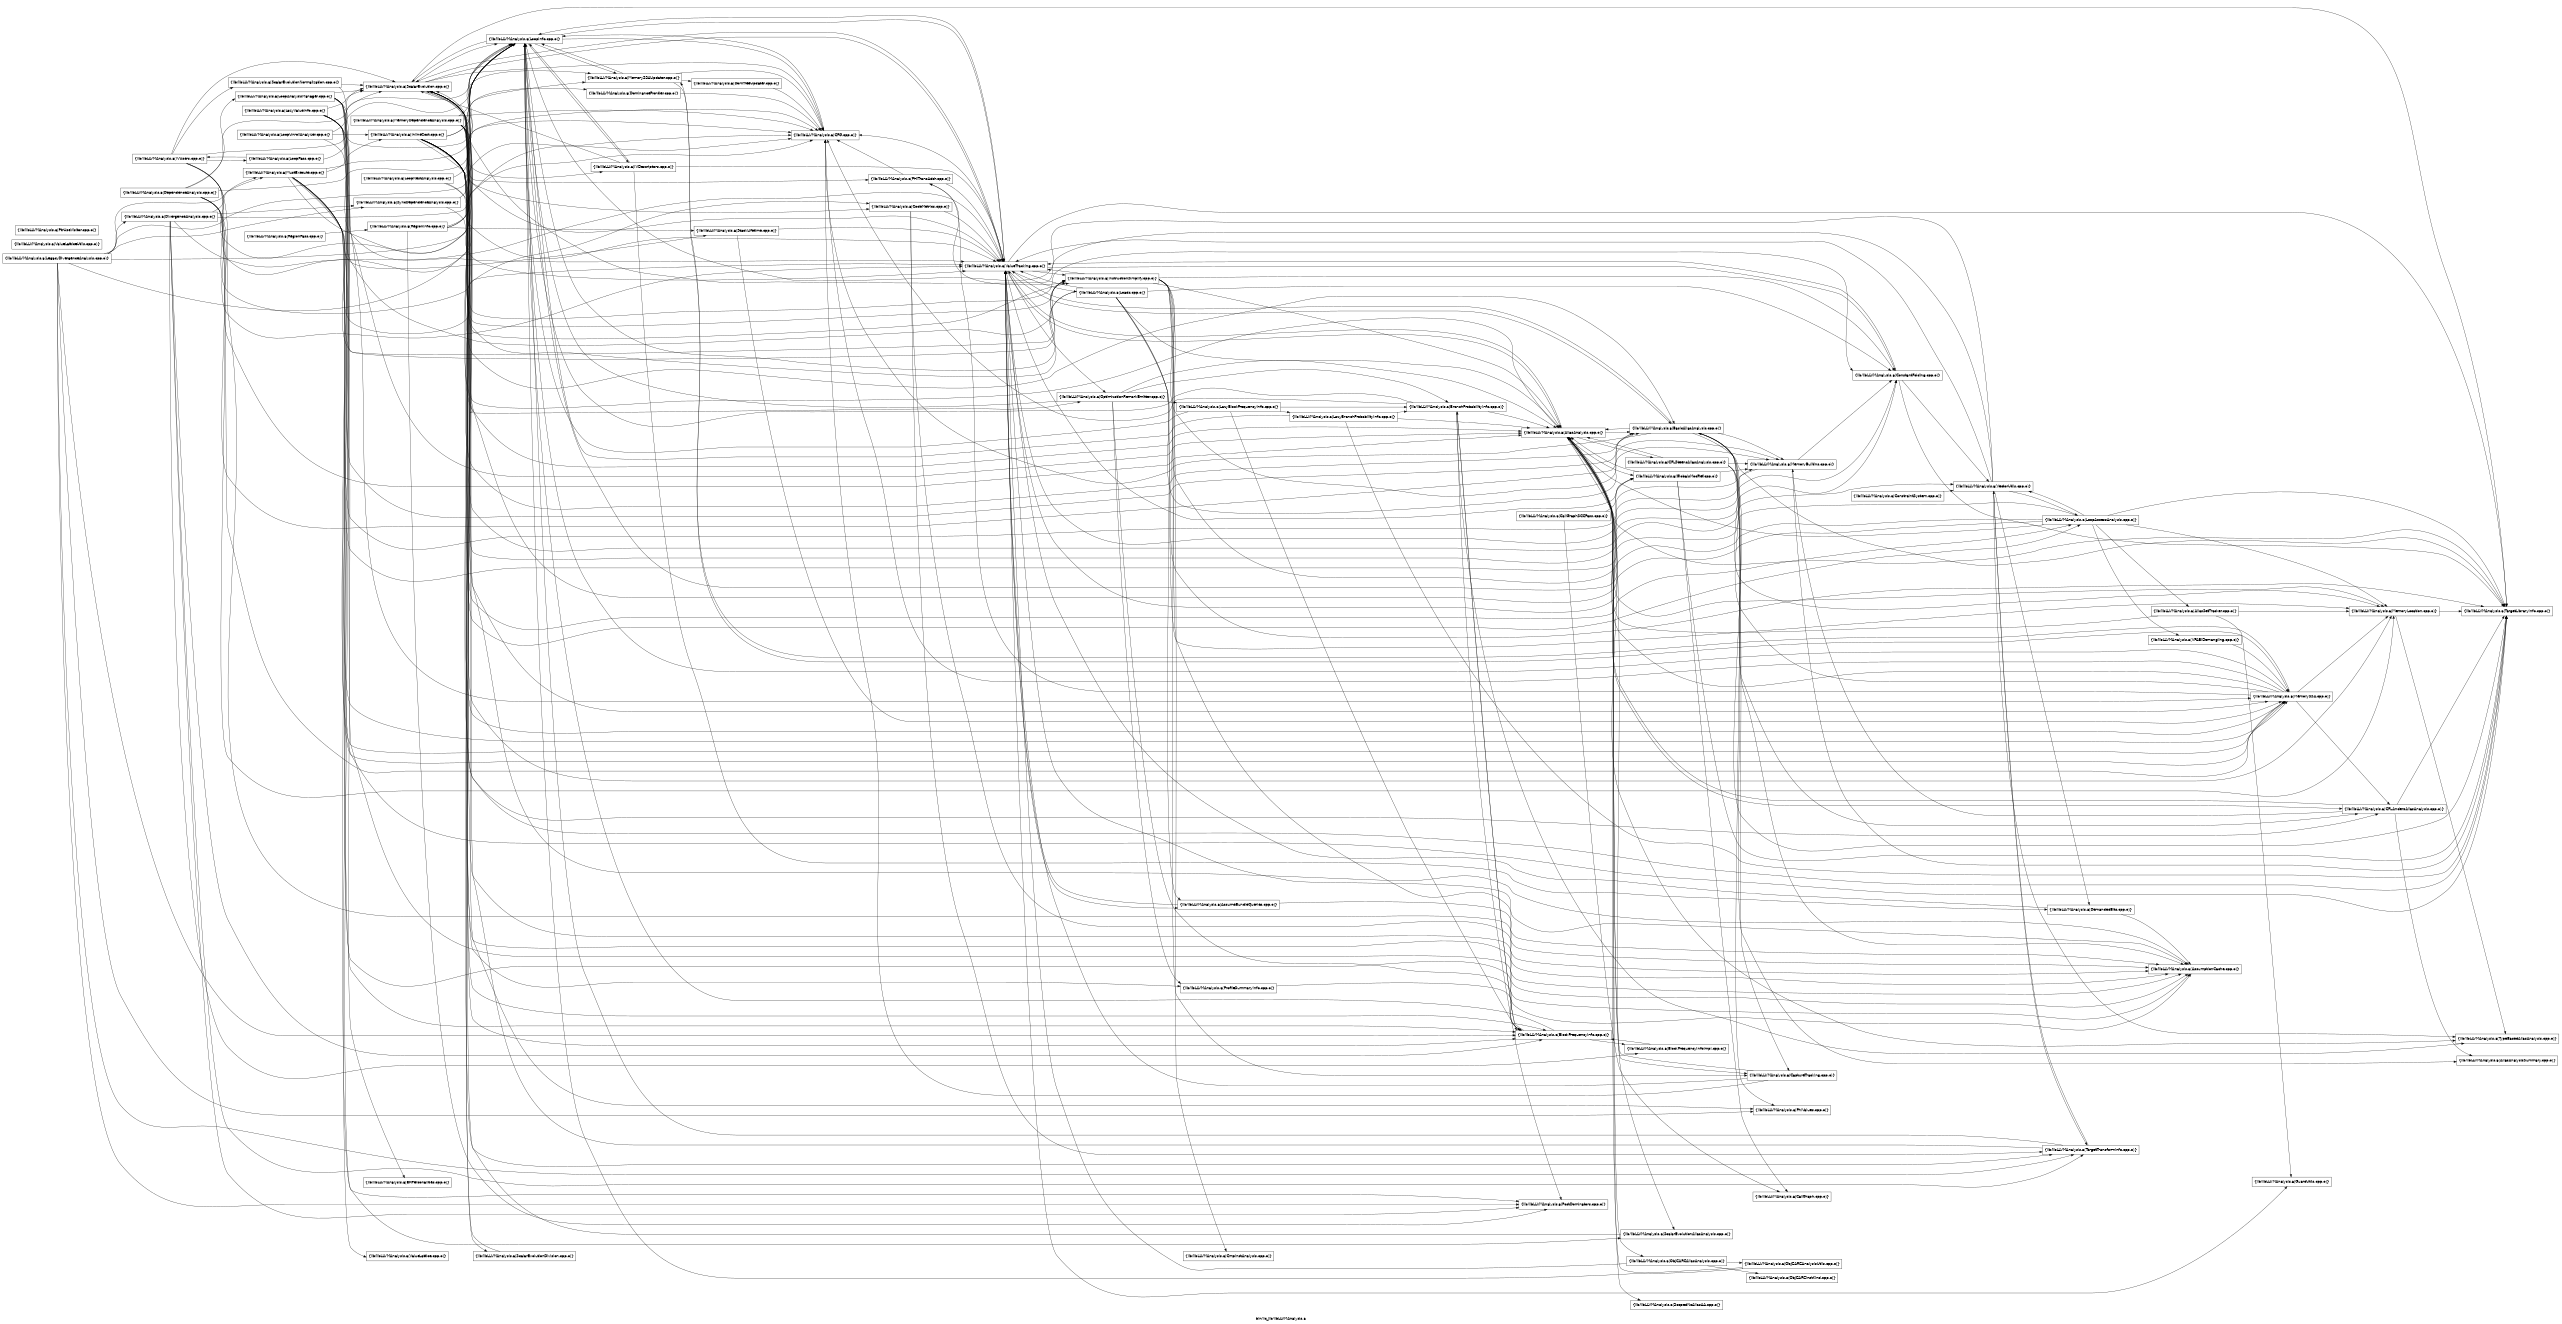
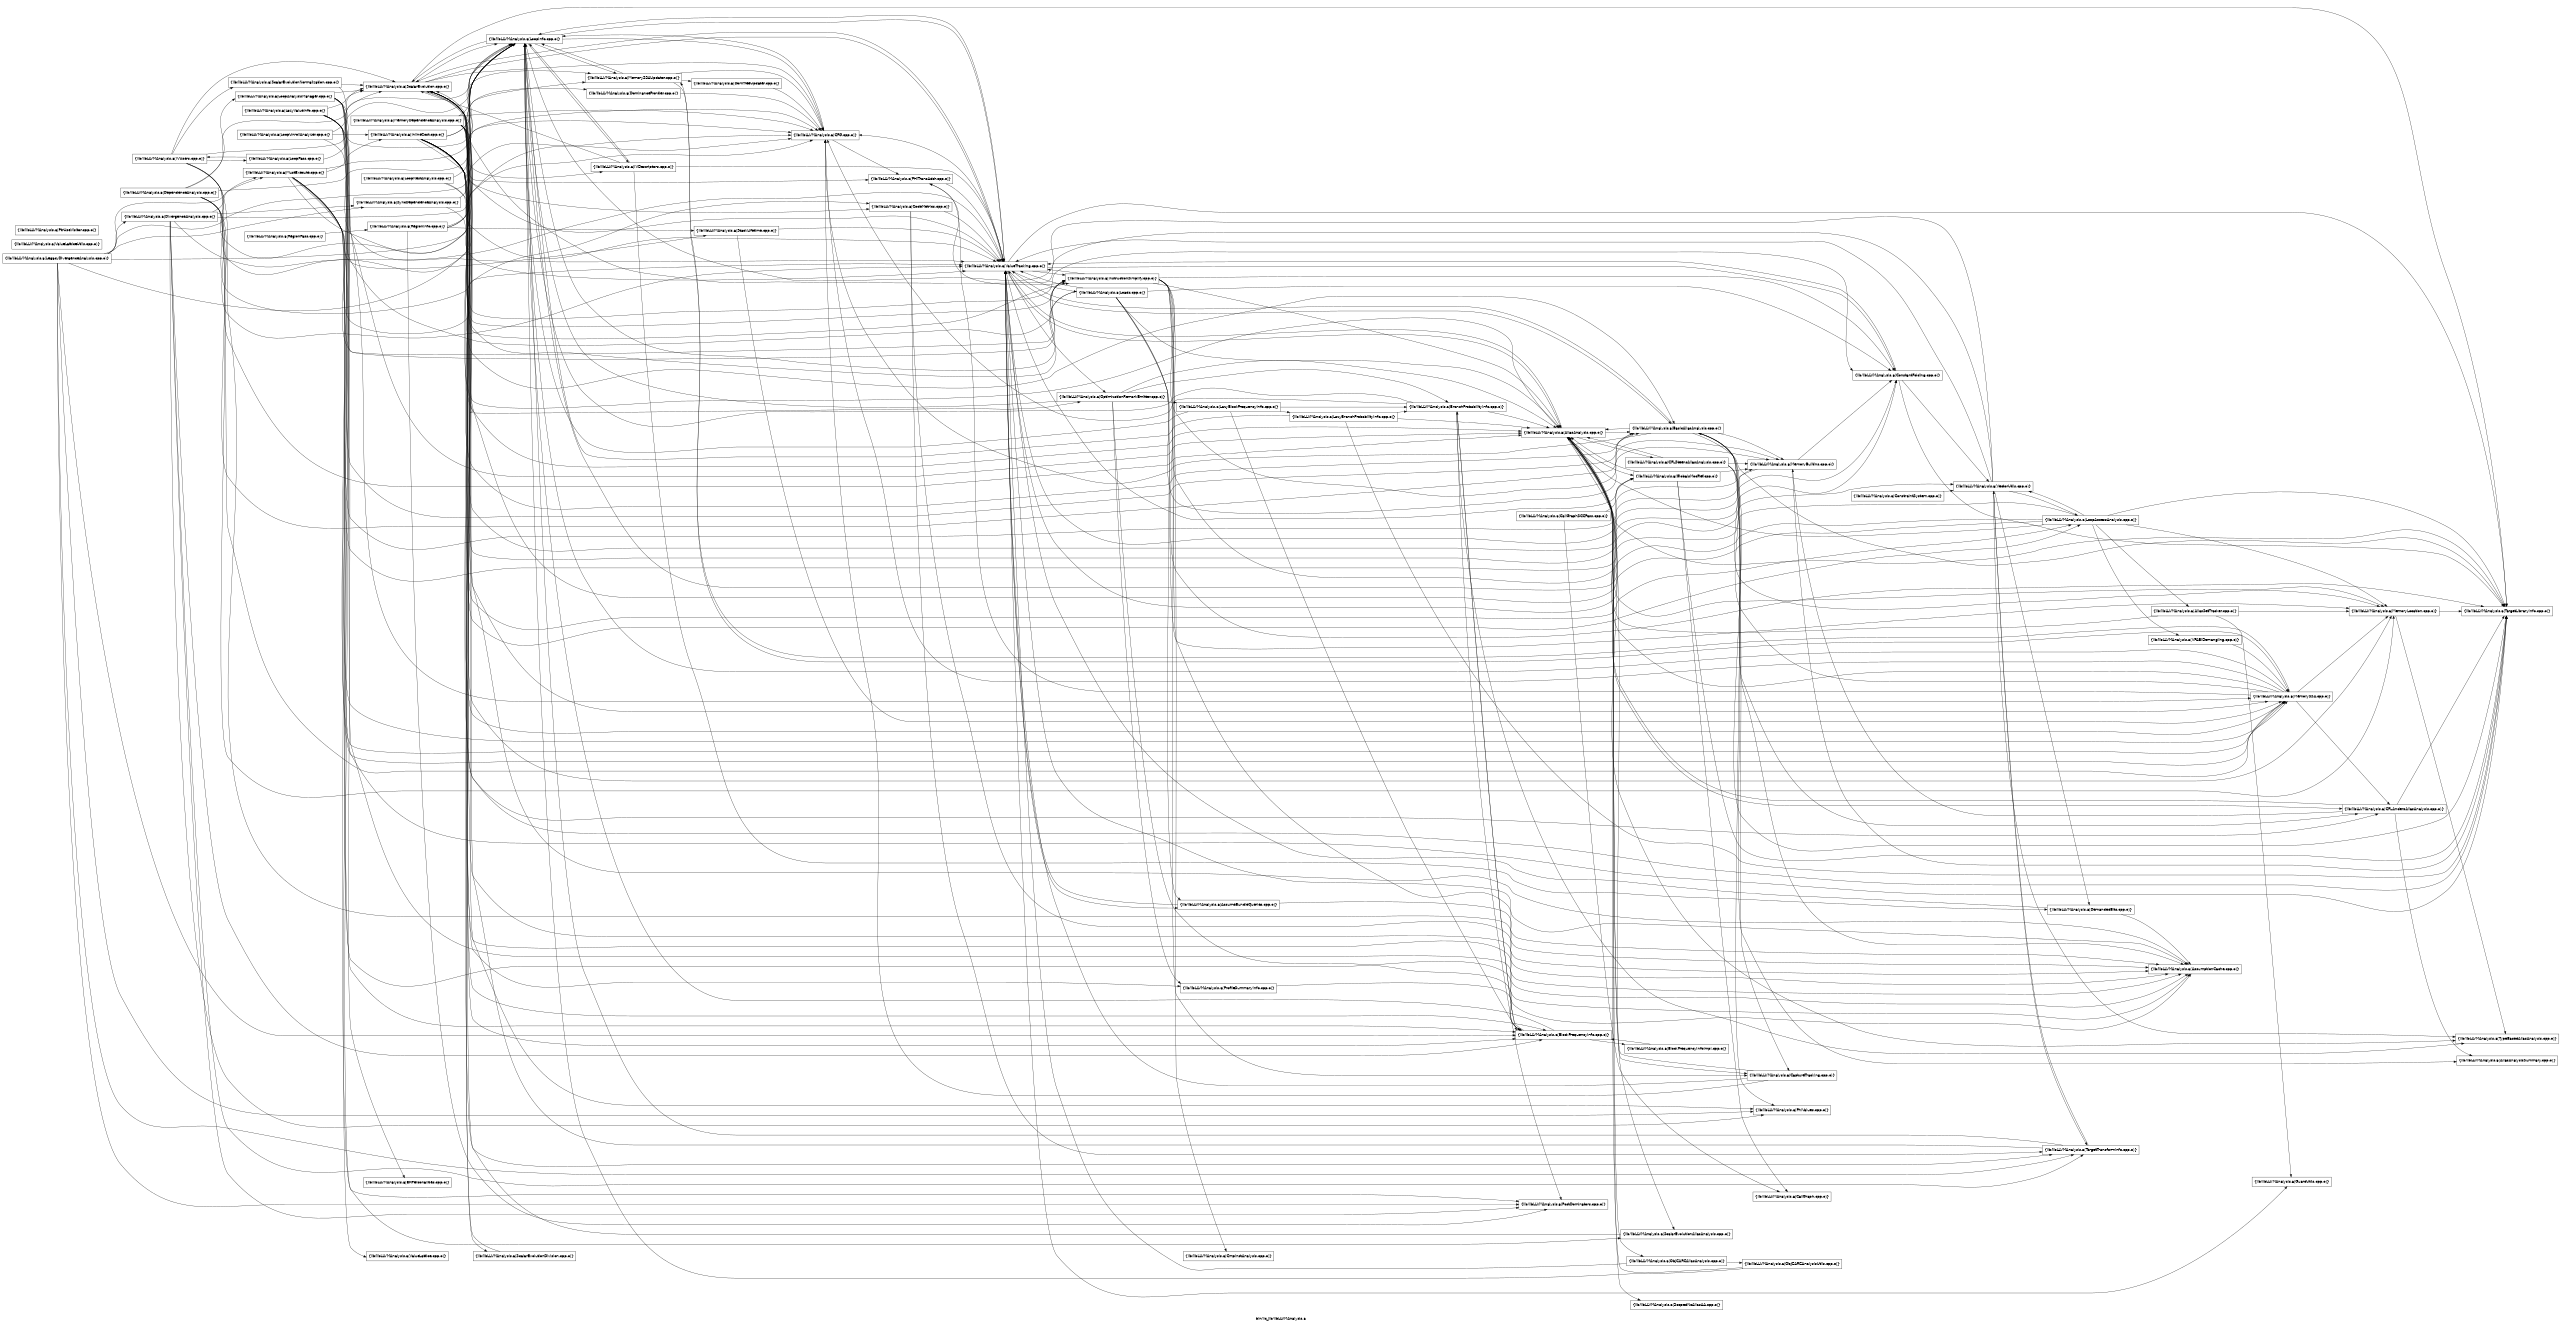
(871, 157) -> (864, 157)
(511, 1066) -> (556, 1125)
(1792, 1278) -> none
